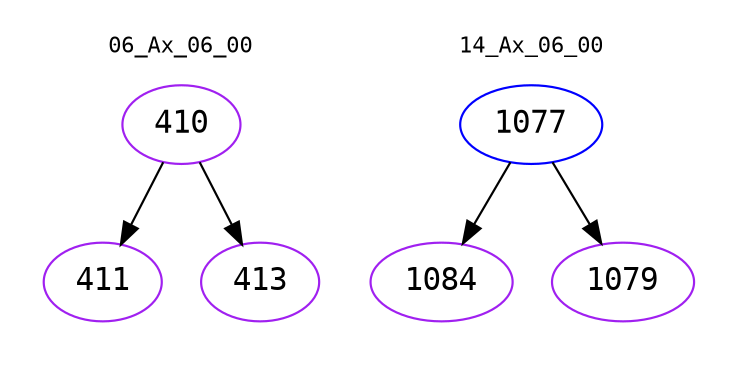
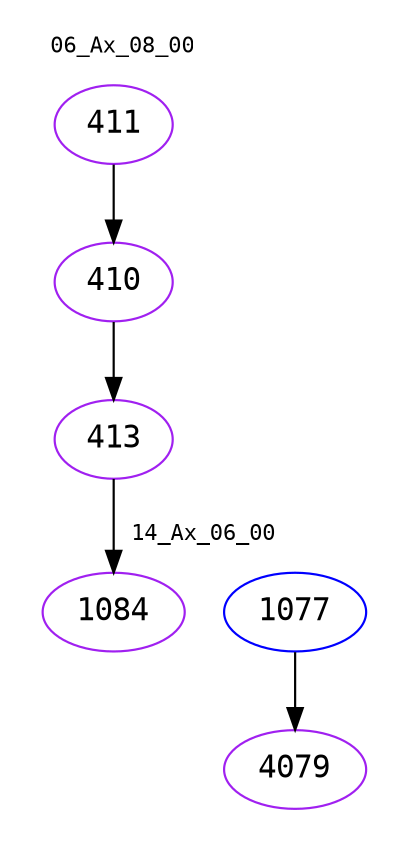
(181, 47) -> (124, 47)
(492, 193) -> (114, 527)
(147, 194) -> (114, 193)
(623, 282) -> (295, 770)
